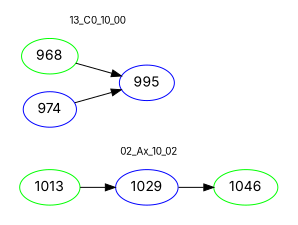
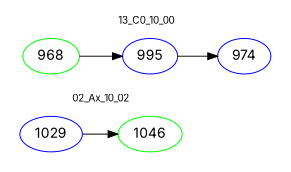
(93, 98) -> (193, 56)
(50, 187) -> none
